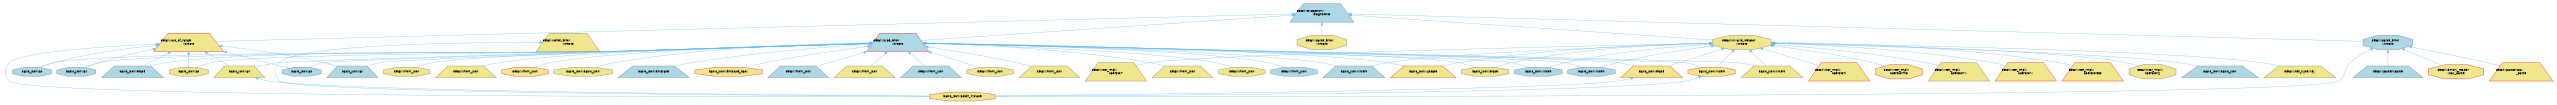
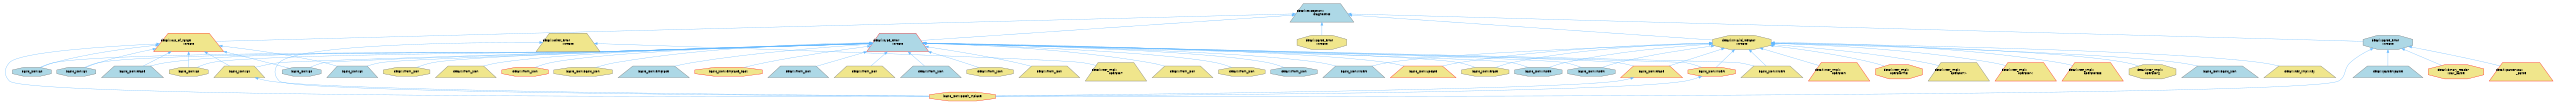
(1422, 50) -> (847, 52)
(2300, 72) -> (2300, 72)
